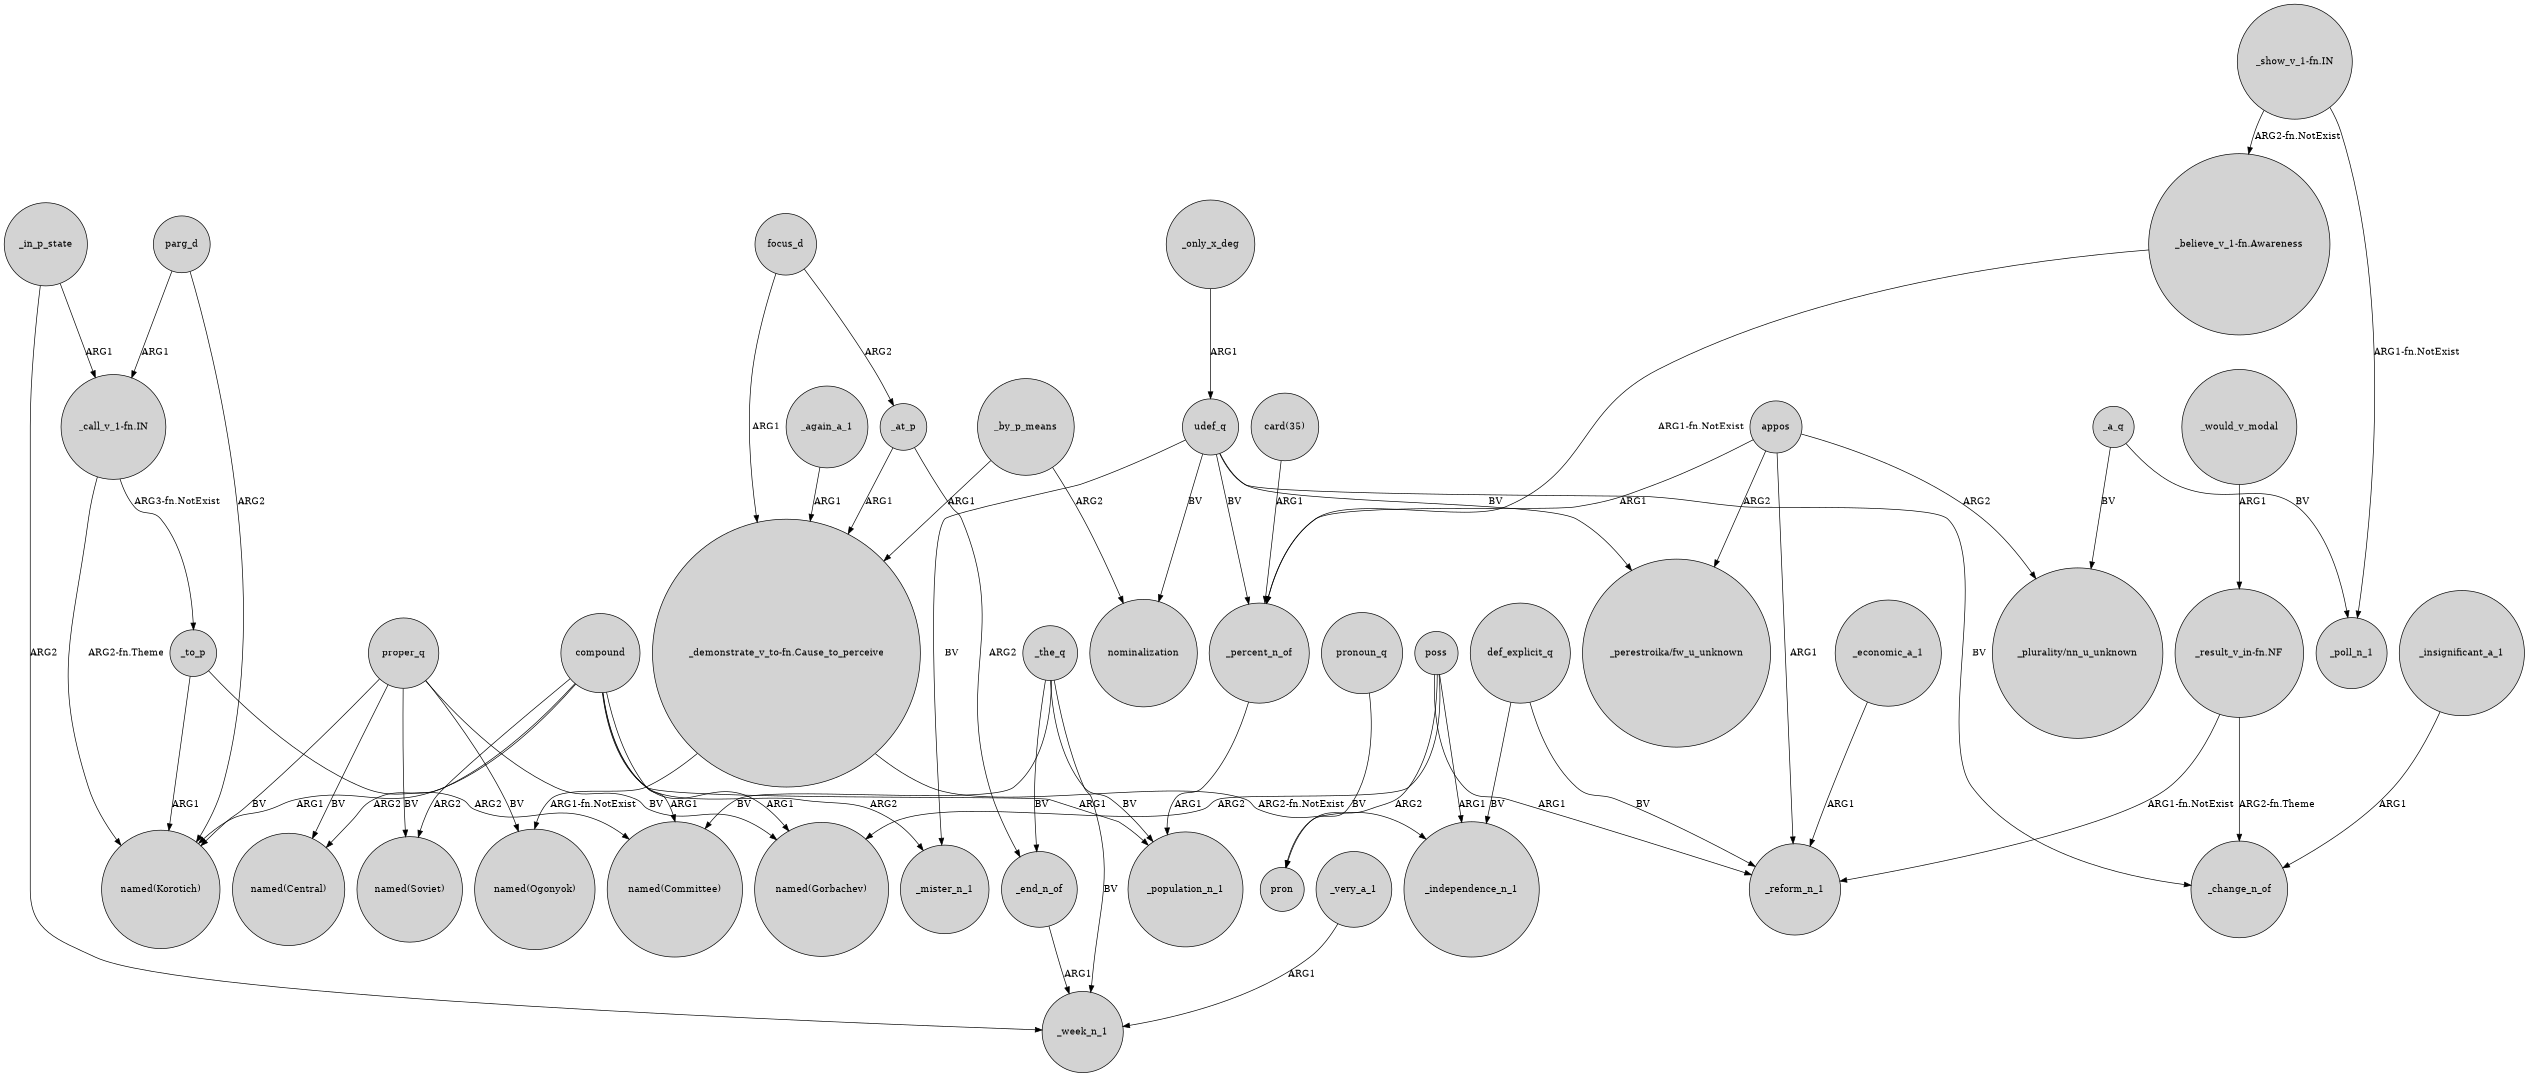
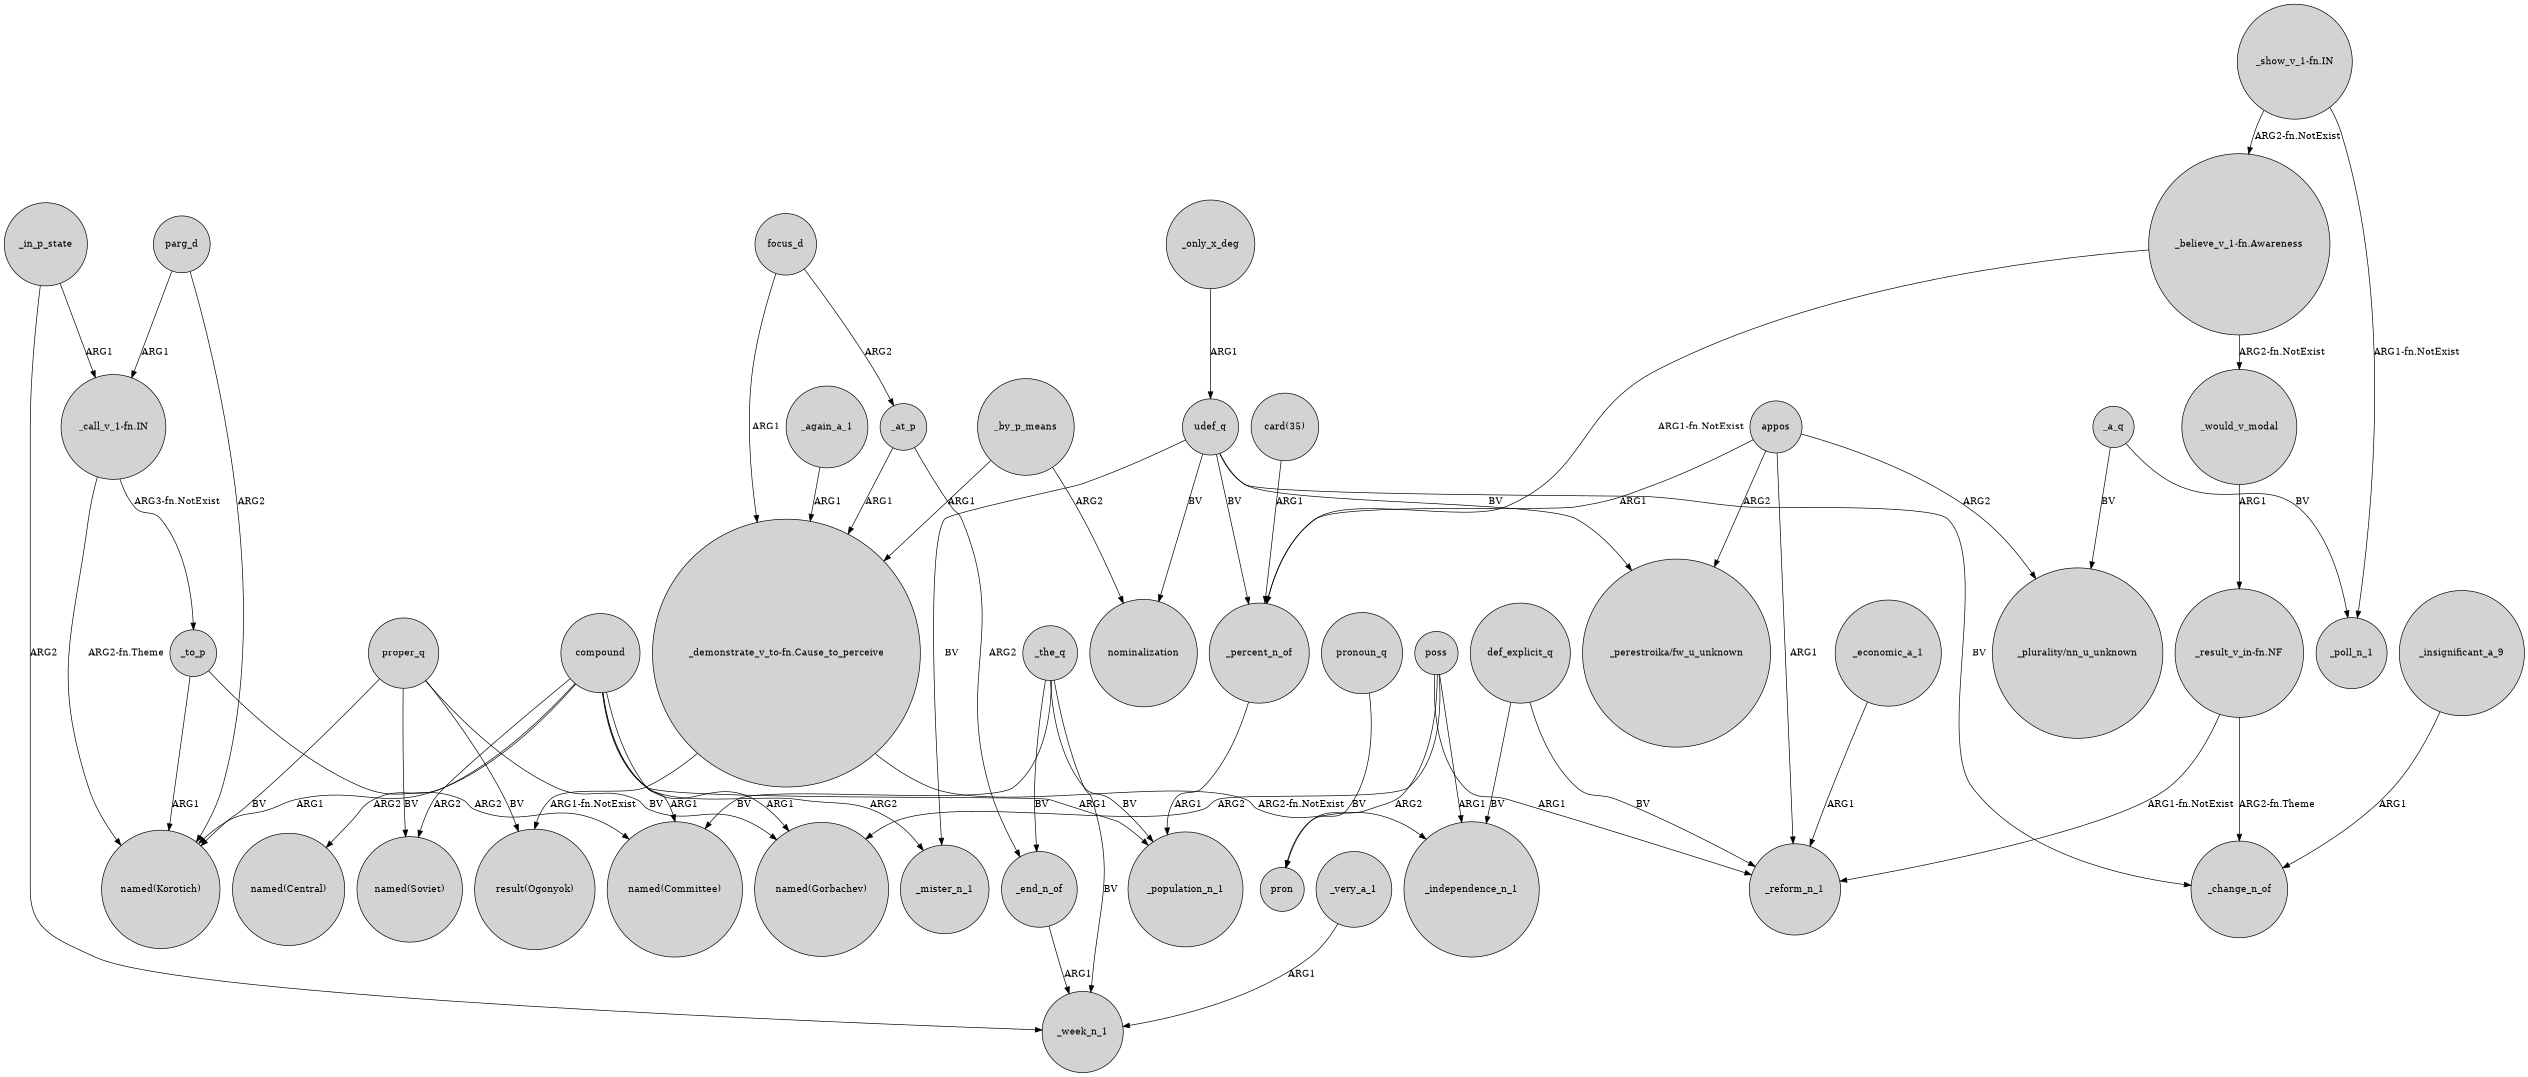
none -> (2239, 349)
(2462, 653) -> (2462, 653)
(351, 758) -> none
(535, 889) -> (535, 889)
